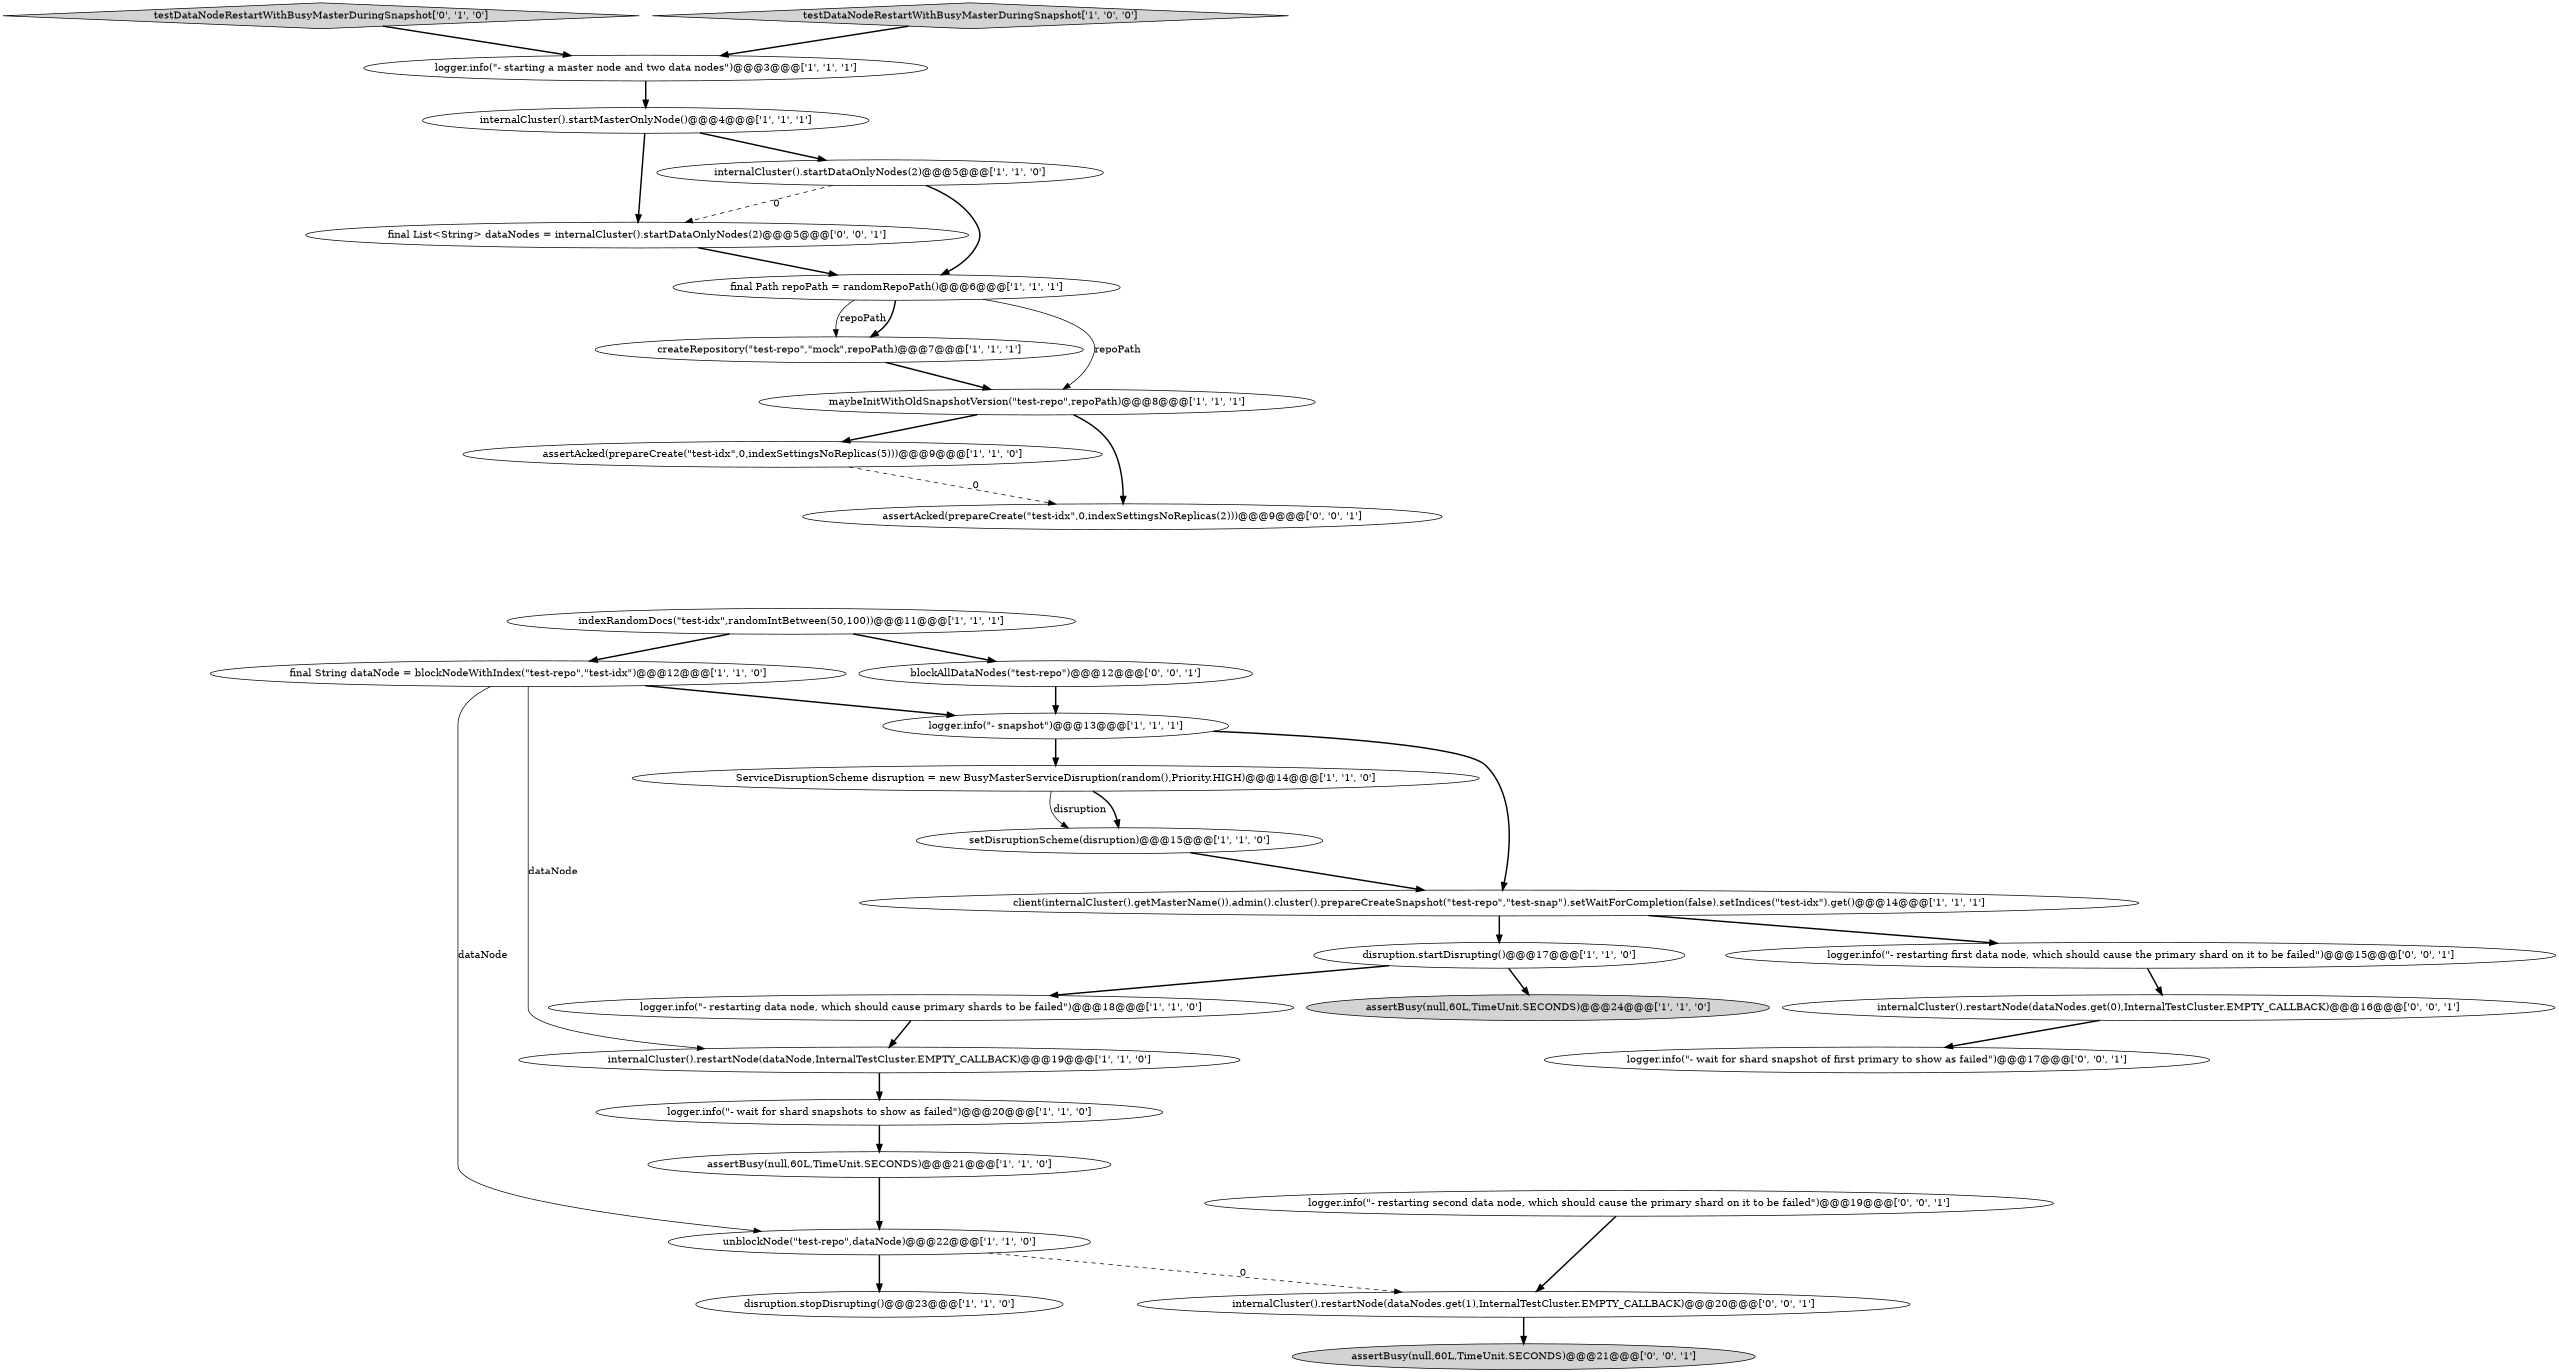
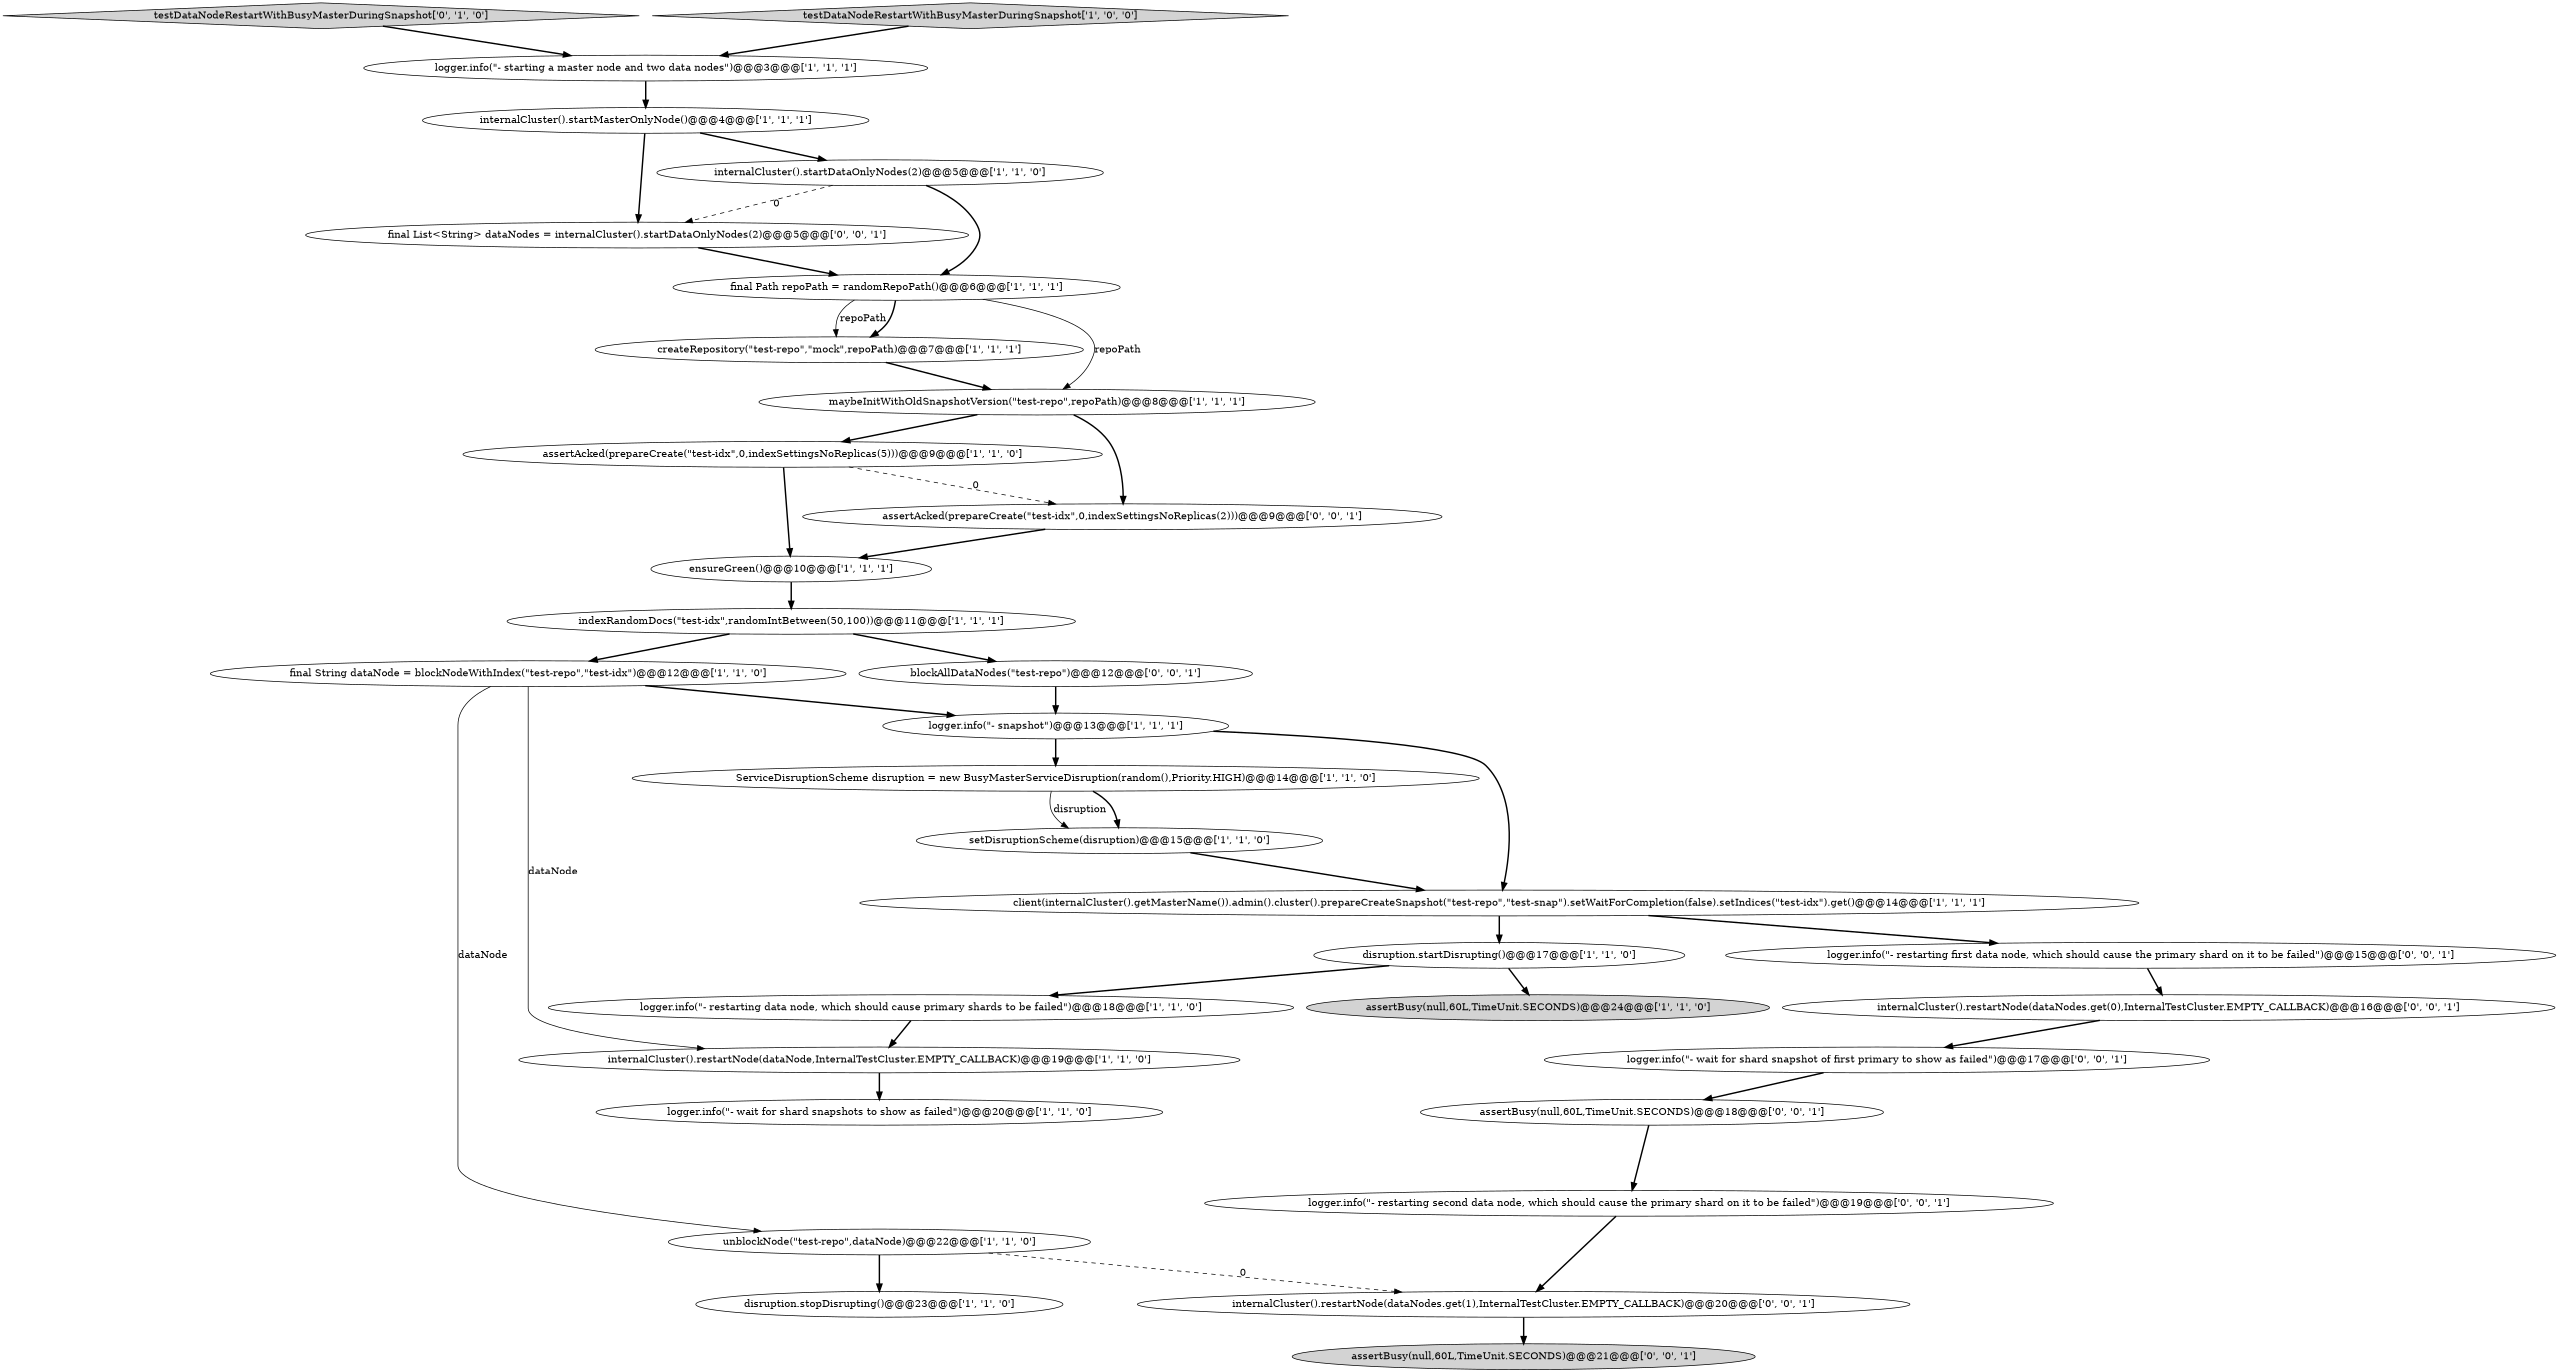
none -> (791, 569)
none -> (1652, 1112)
(879, 1165) -> none
